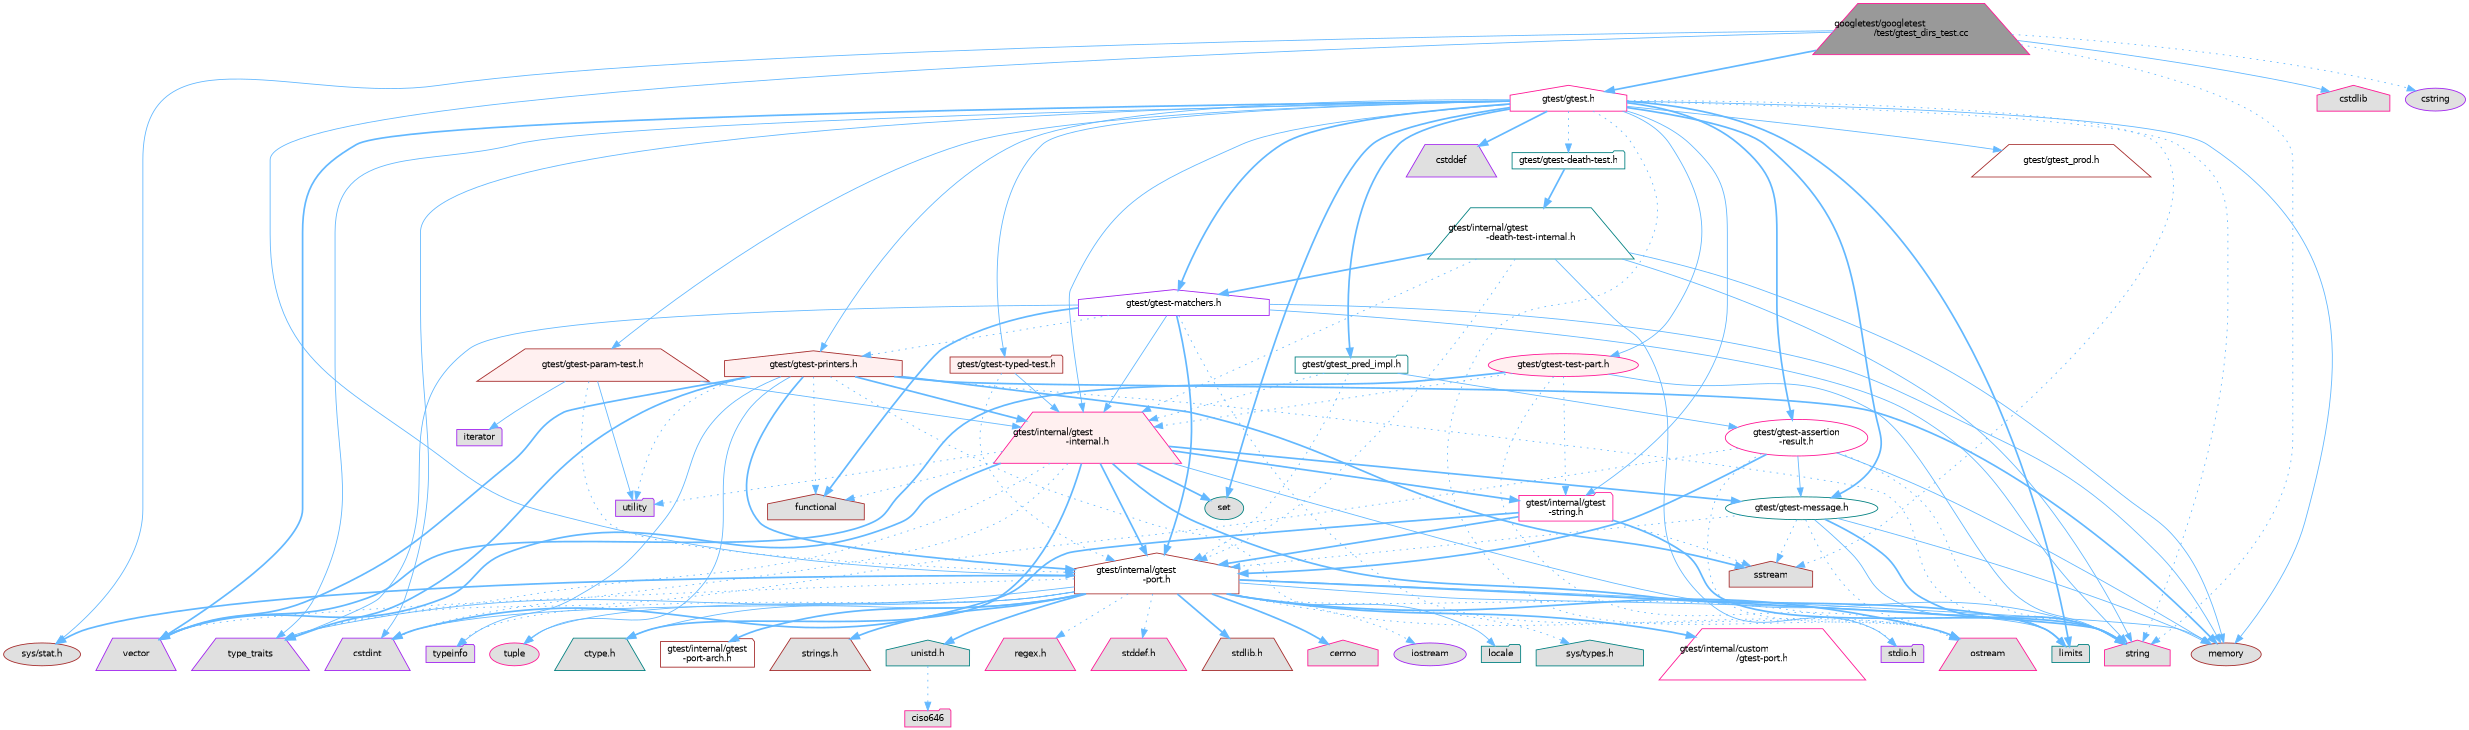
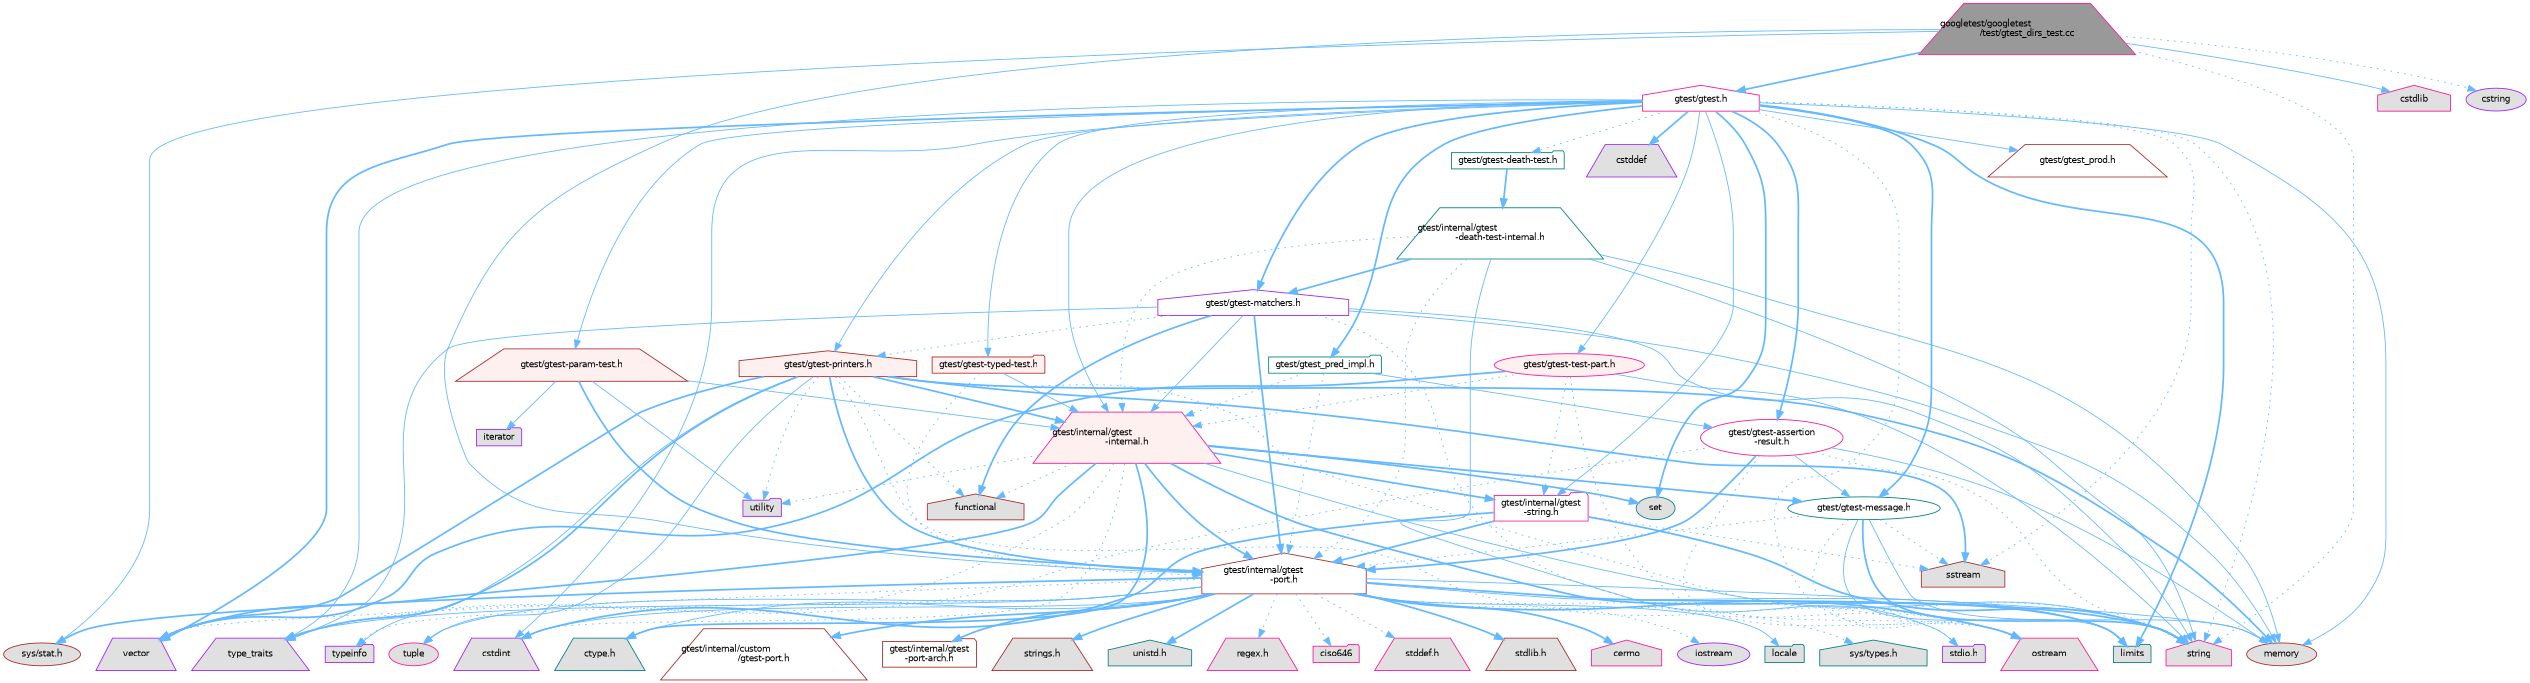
(761, 554) -> (855, 544)
(1762, 654) -> (764, 654)
(928, 684) -> (1311, 616)
